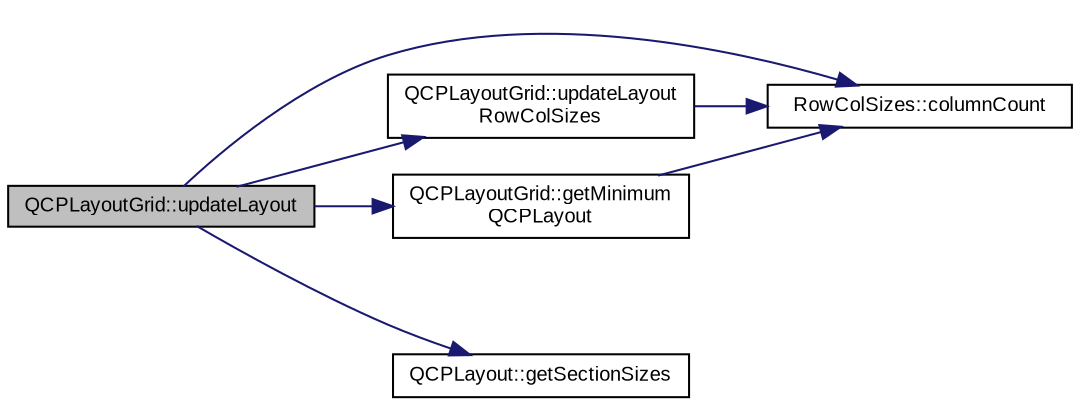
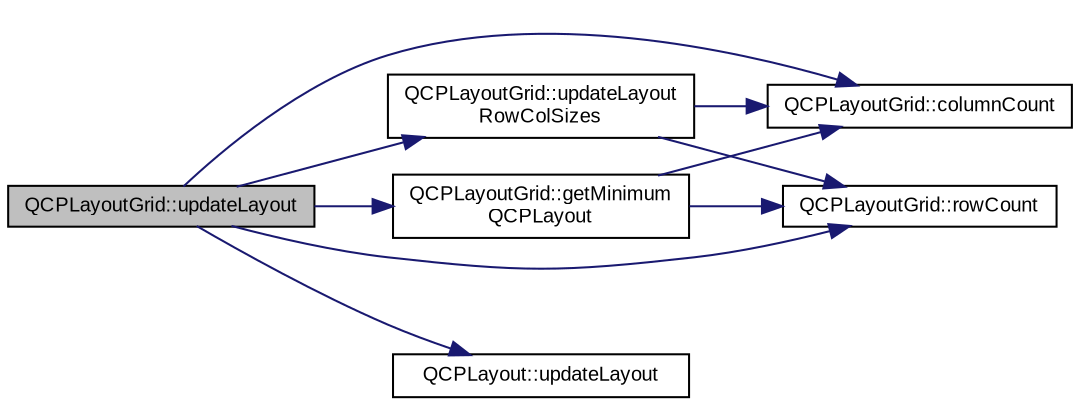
(920, 106) -> (920, 106)
none -> (920, 206)
(541, 376) -> (541, 376)
